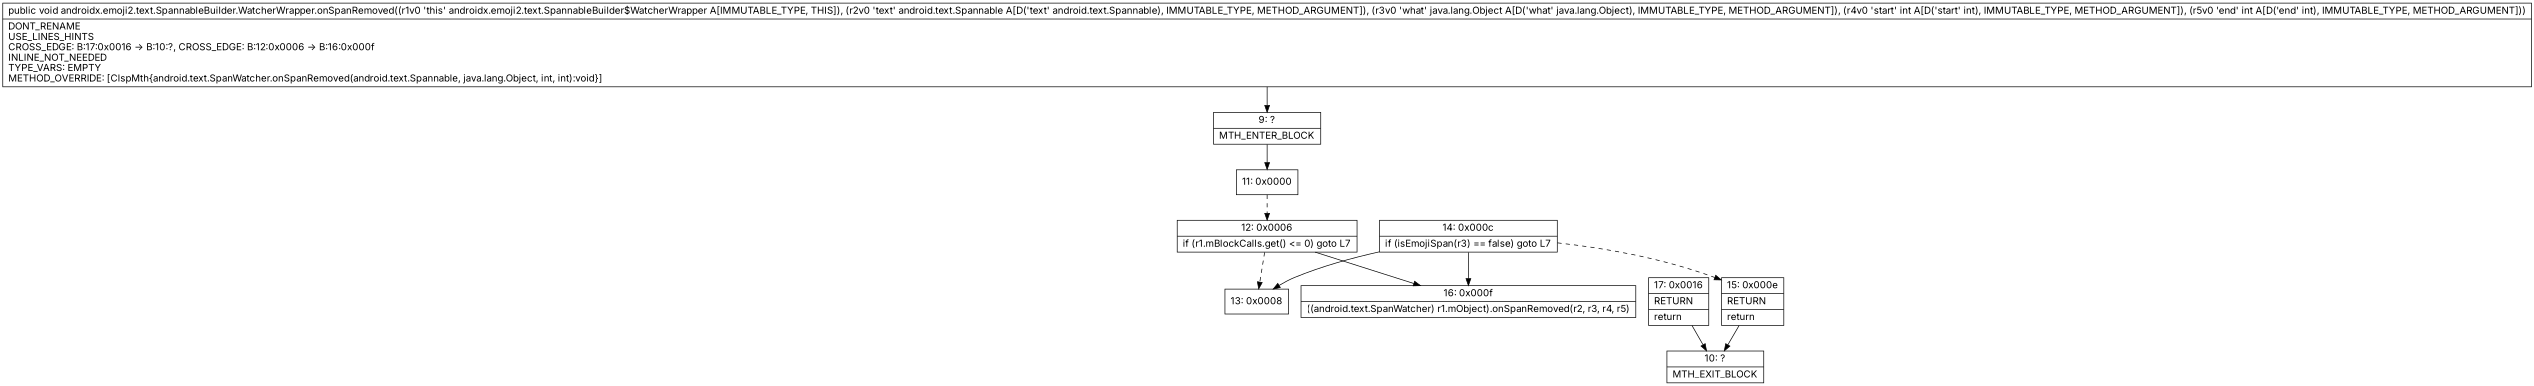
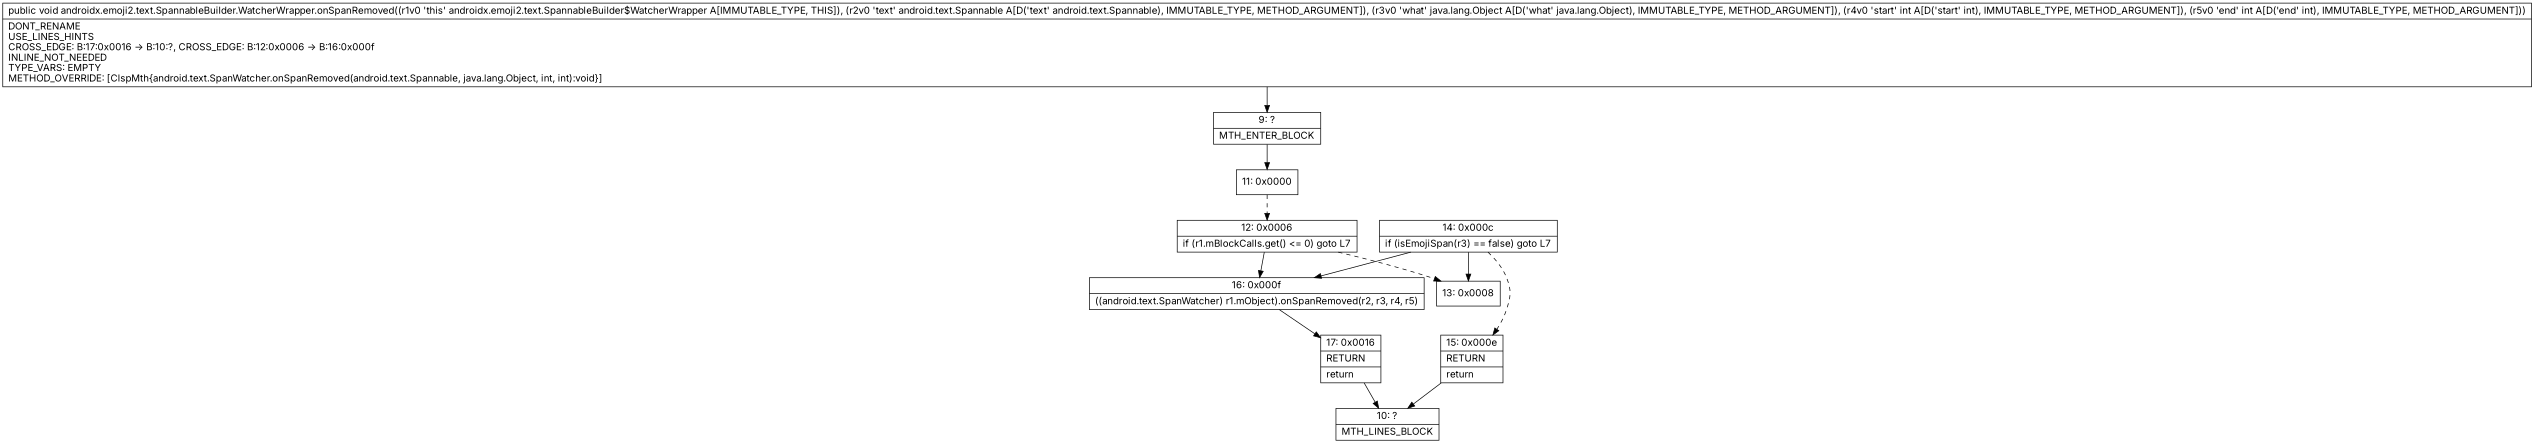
none -> (1297, 322)
(1715, 375) -> (1387, 432)
